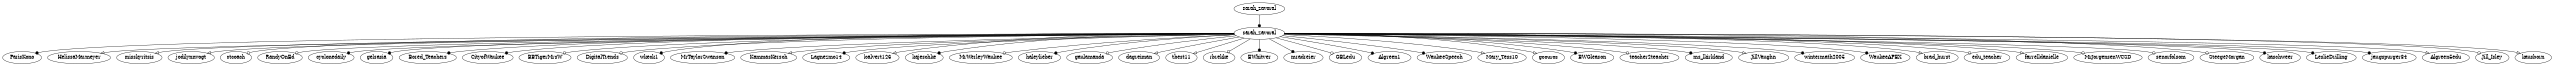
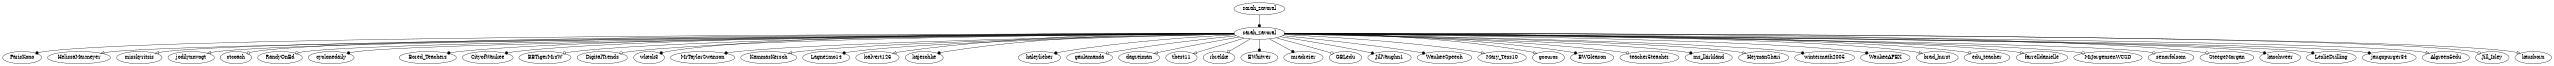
(377, 58) -> none
(649, 58) -> (649, 58)
(981, 58) -> none
(1390, 58) -> (1390, 58)
(1649, 58) -> (1649, 58)
(1764, 58) -> (1764, 58)
